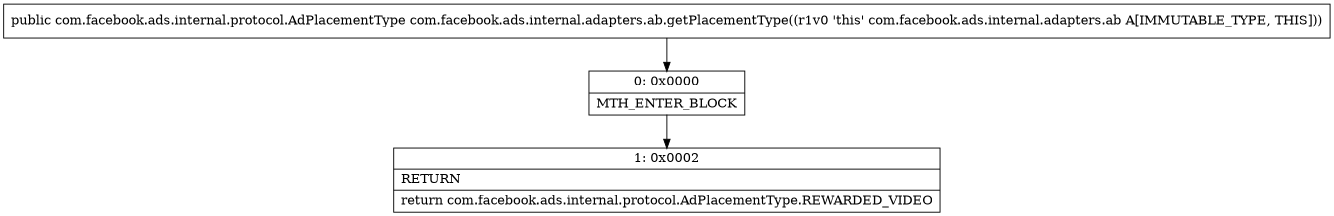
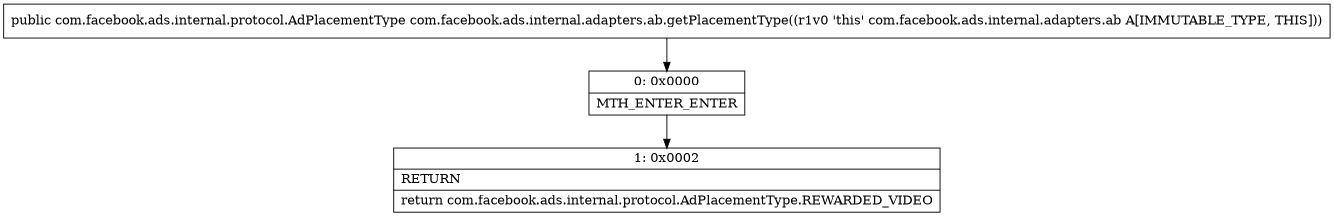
(667, 104) -> (667, 104)
